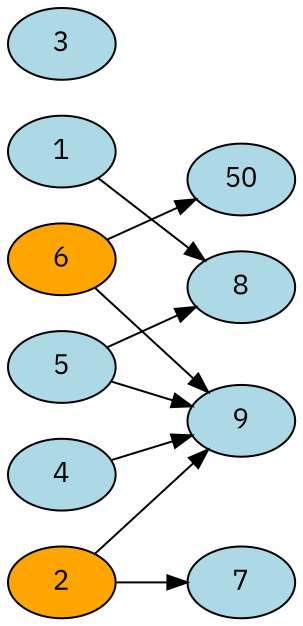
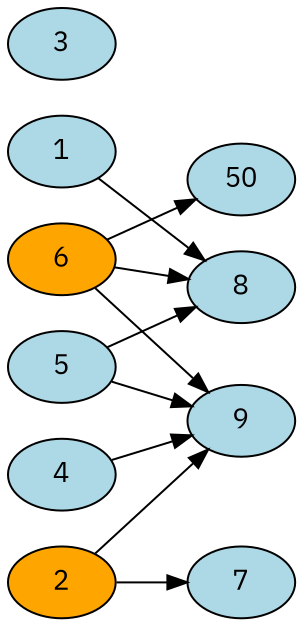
none -> (142, 272)
